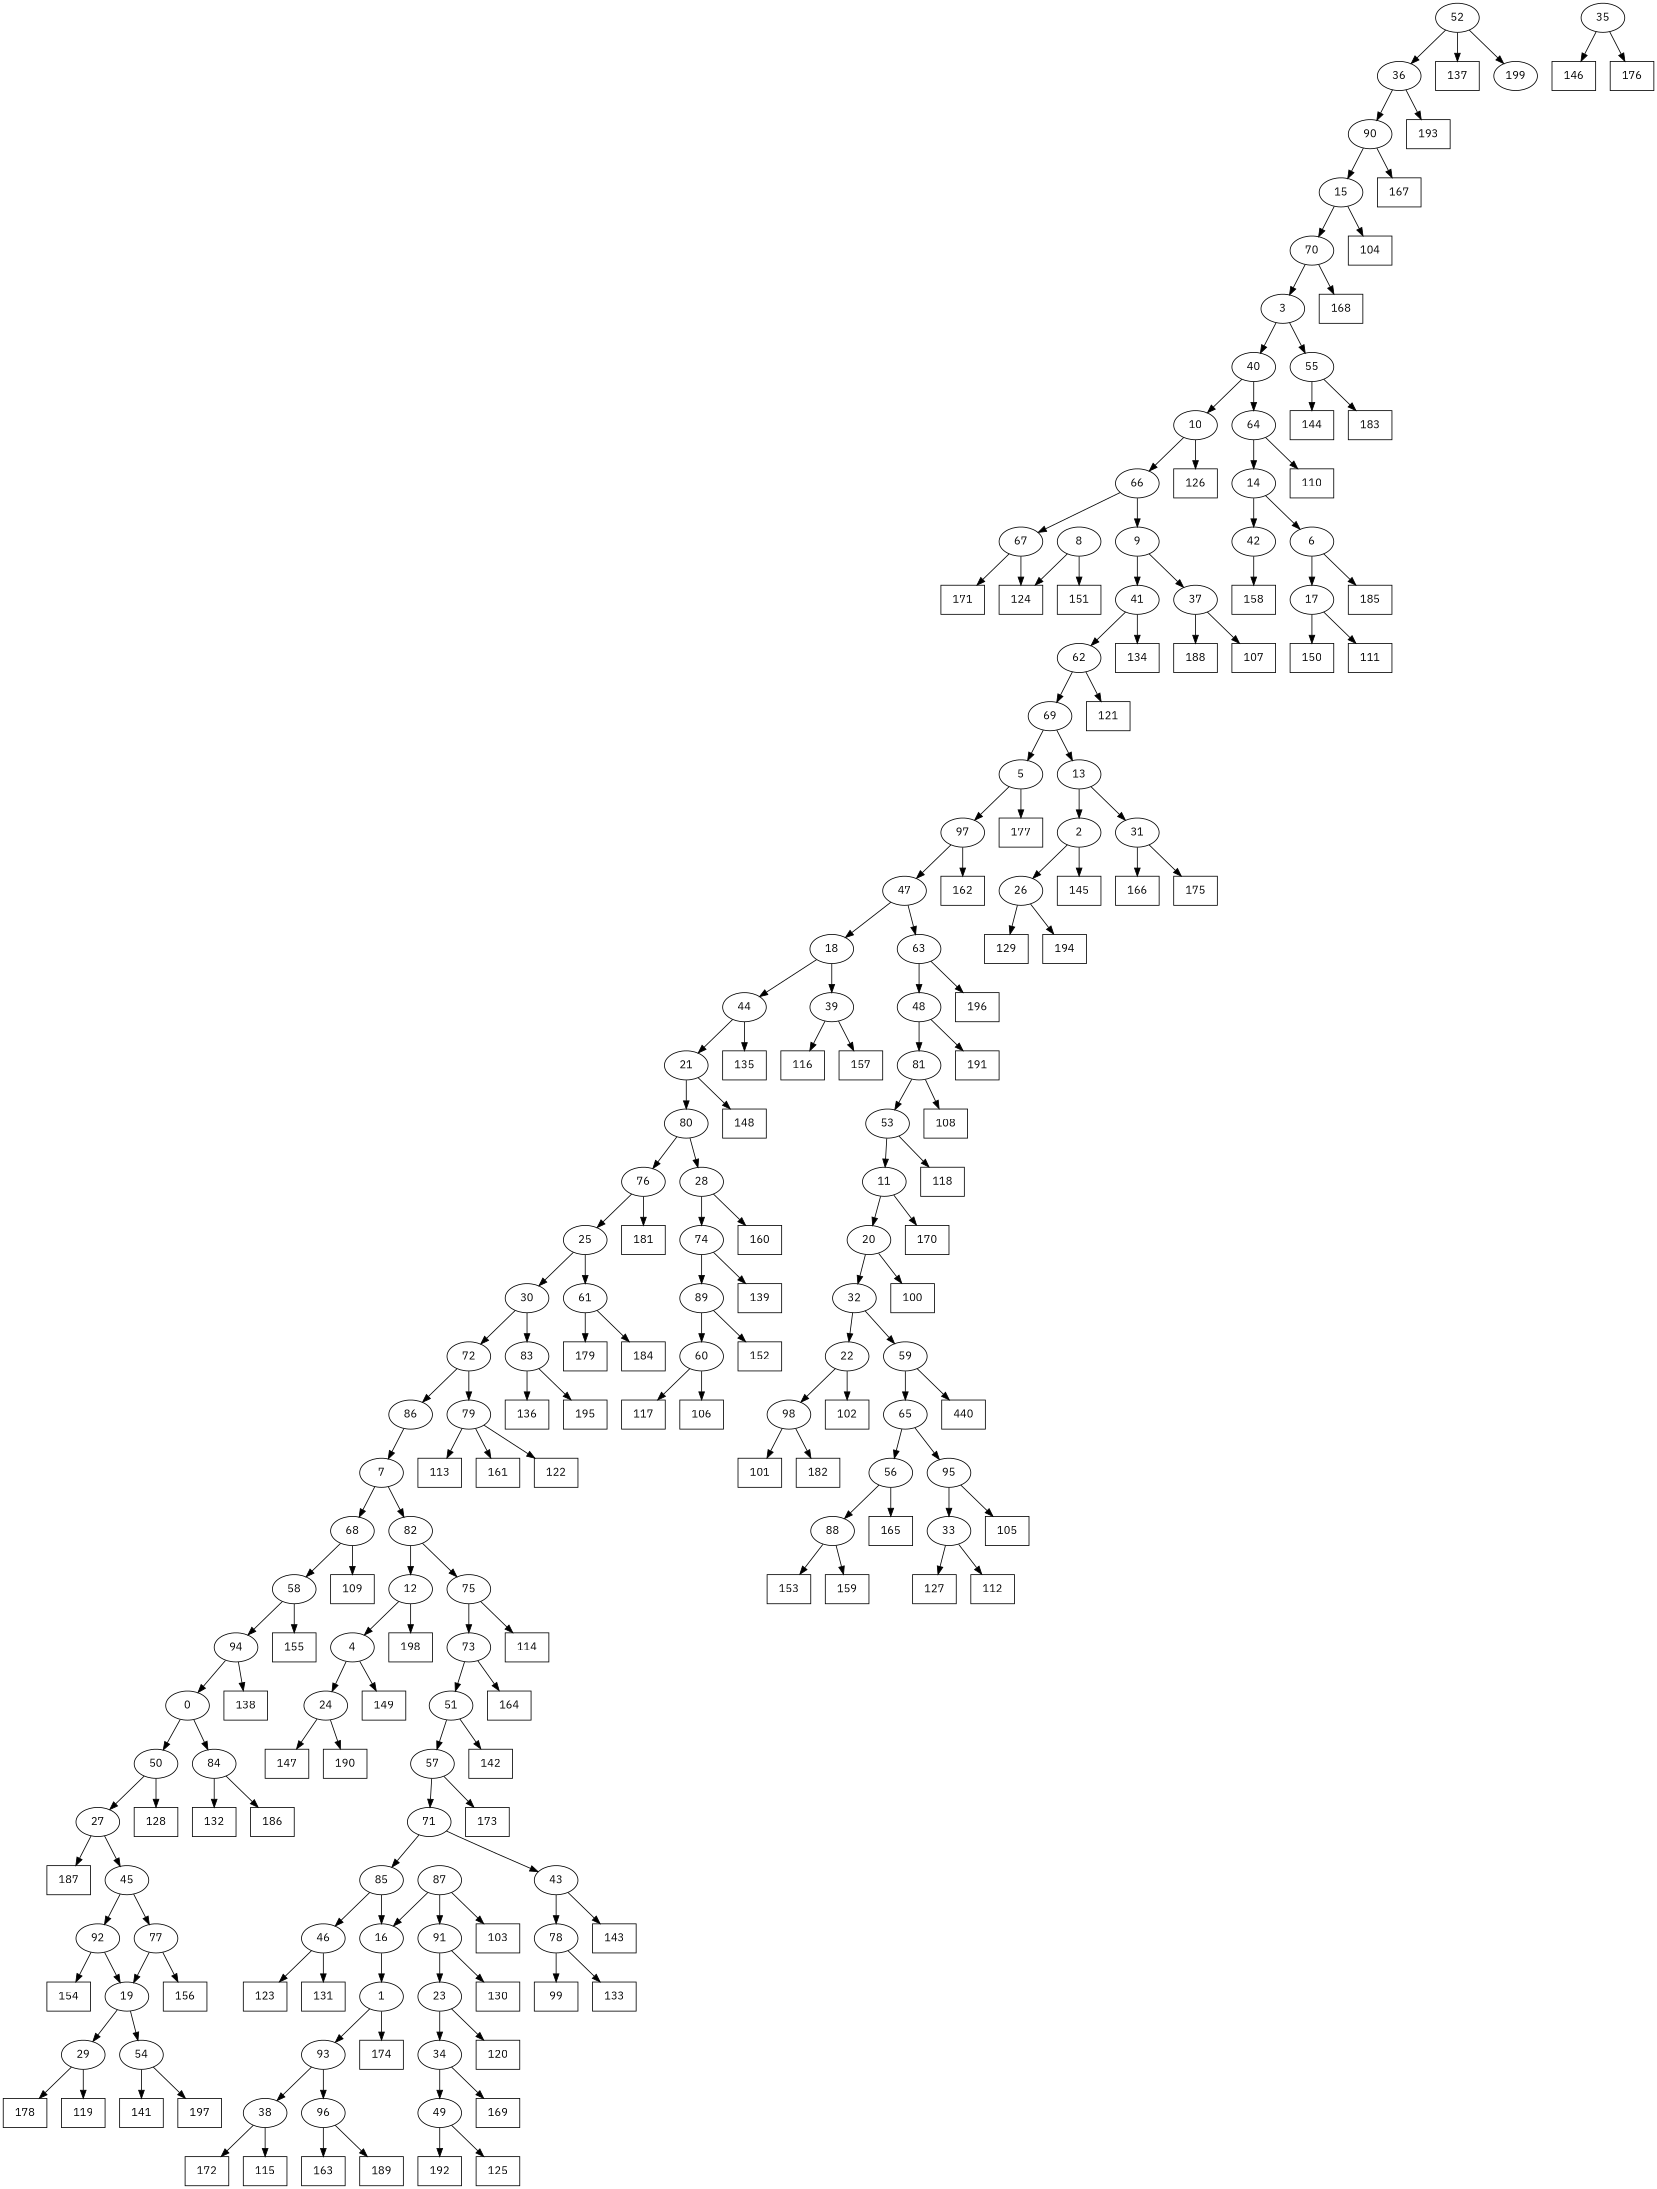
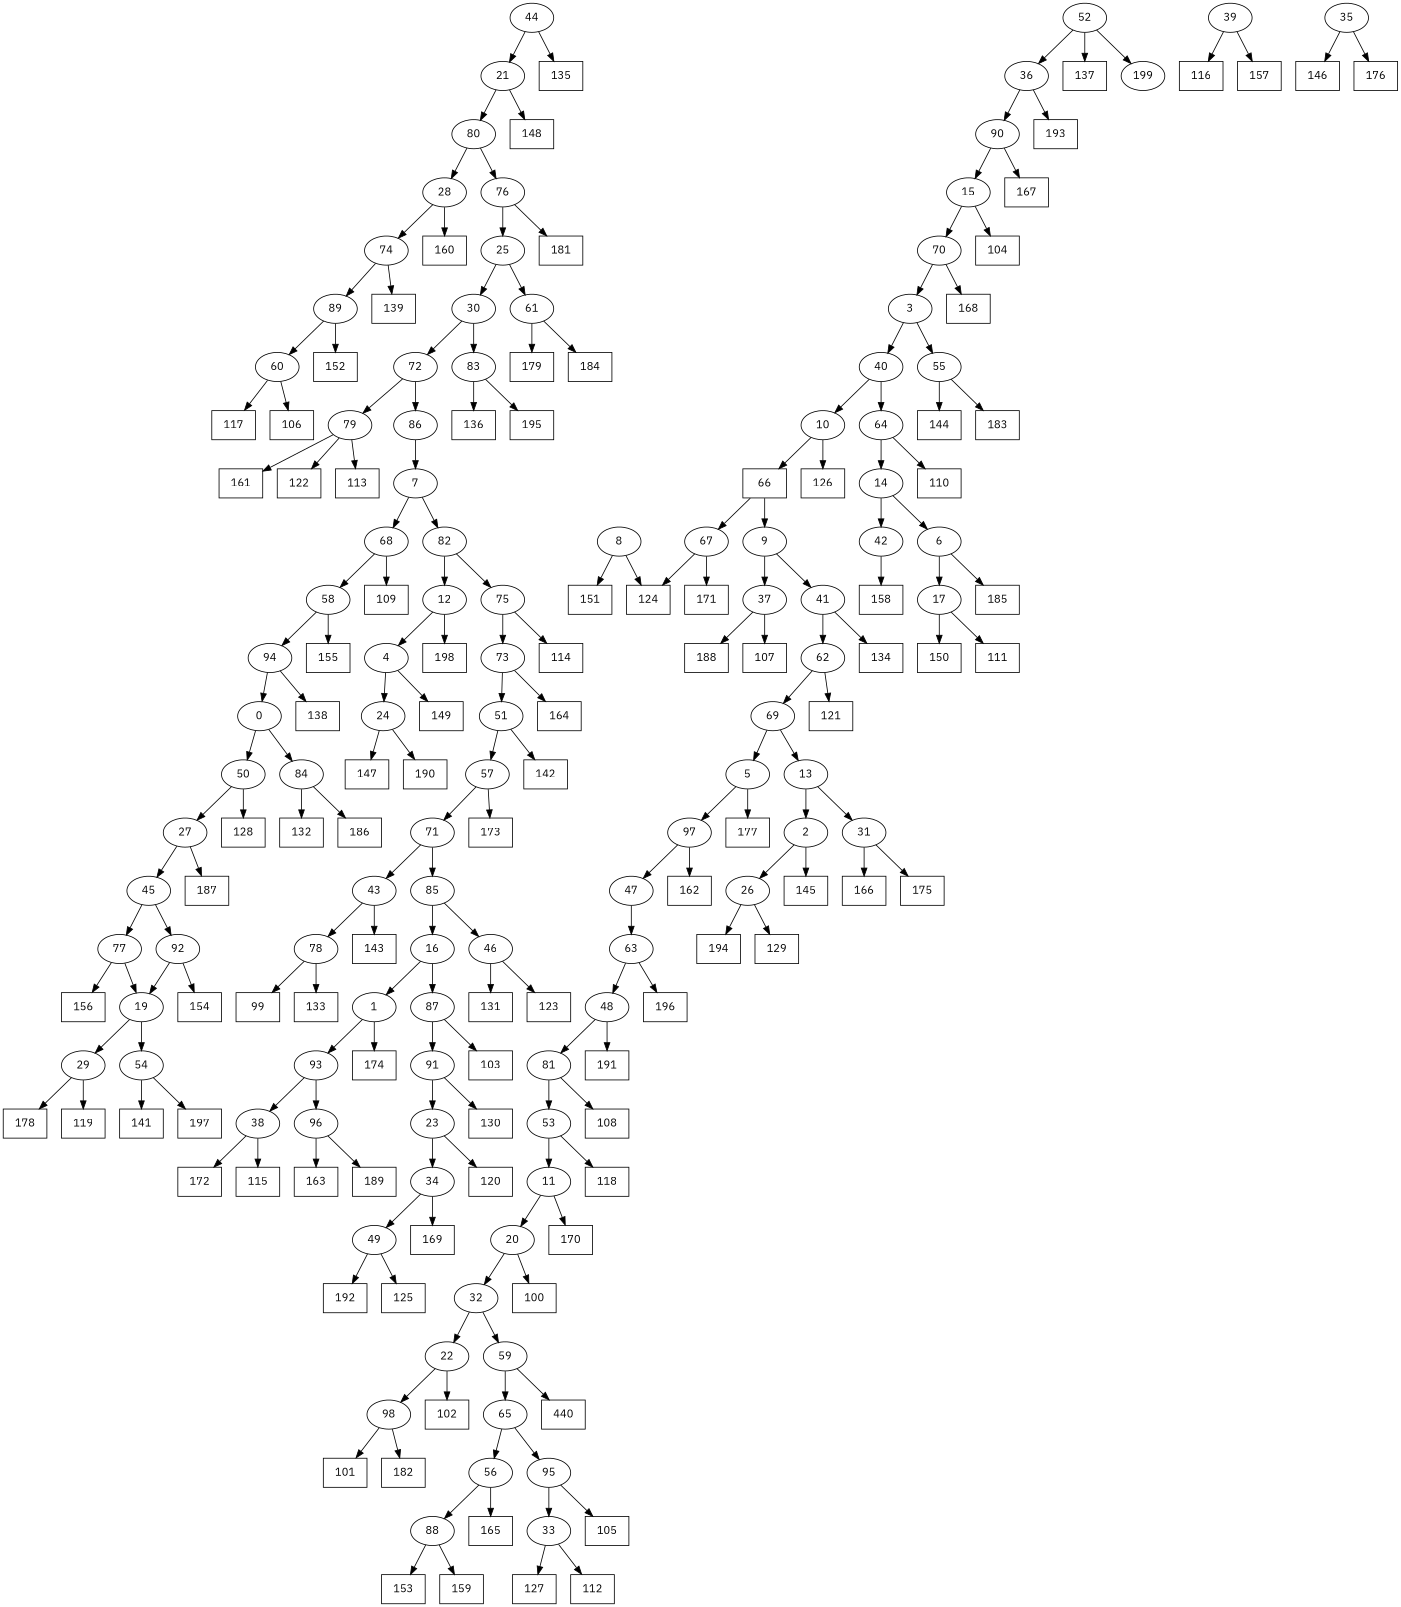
(1137, 483) -> (765, 483)
(832, 949) -> none
(414, 1906) -> (432, 974)
